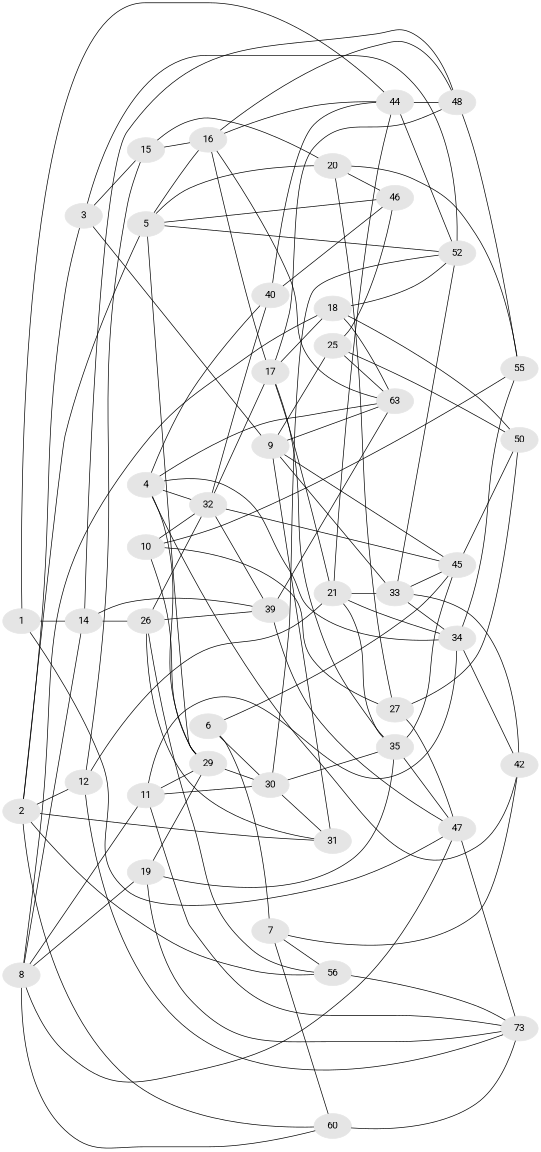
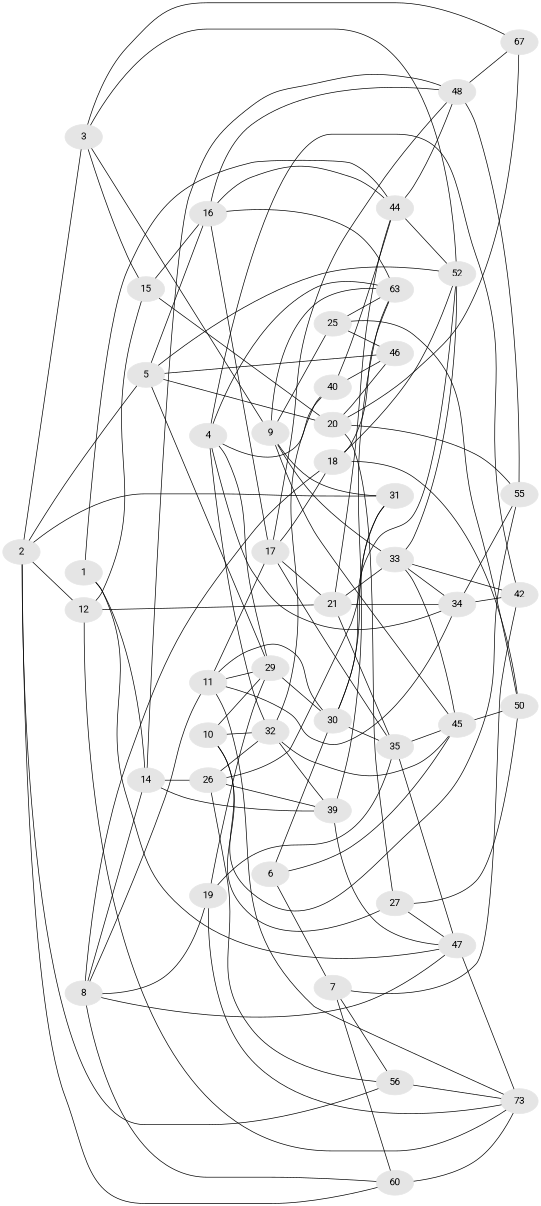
none -> (519, 42)
(239, 439) -> (241, 615)
